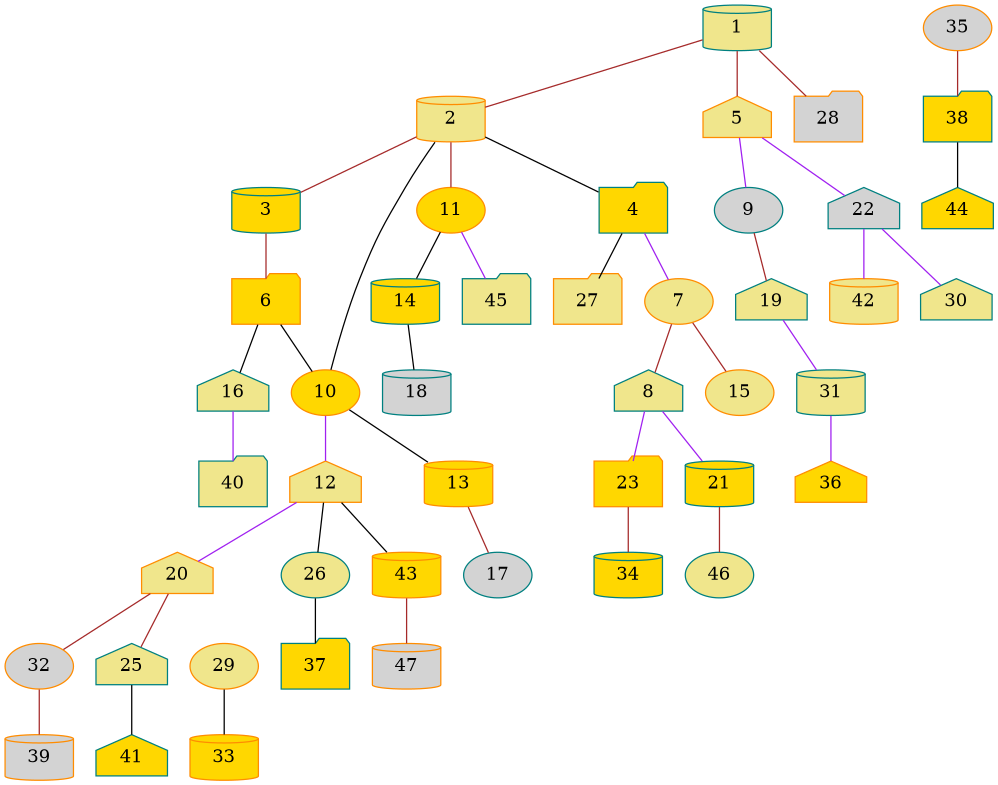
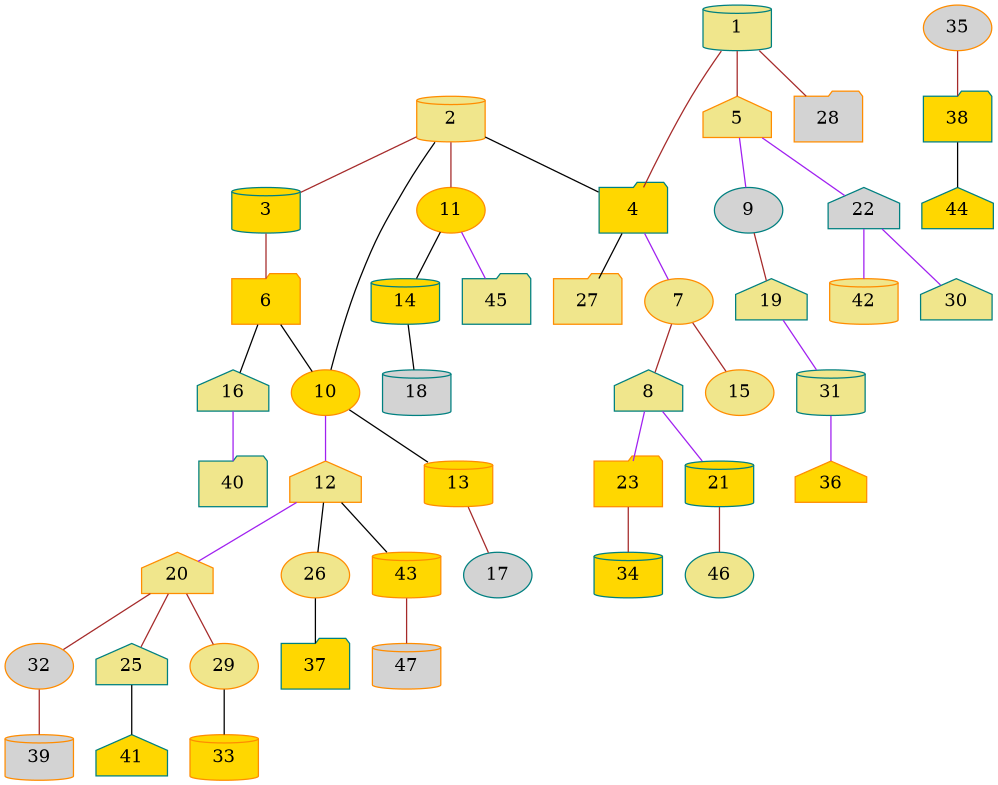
(594, 74) -> (679, 118)
(315, 575) -> (315, 575)
none -> (200, 619)
